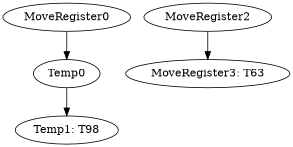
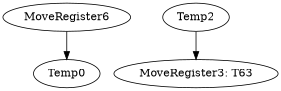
(67, 17) -> (67, 17)
(208, 17) -> (196, 17)
(67, 130) -> none
